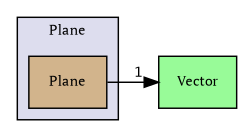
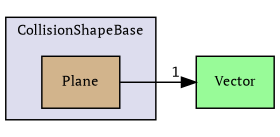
(68, 31) -> (81, 31)
